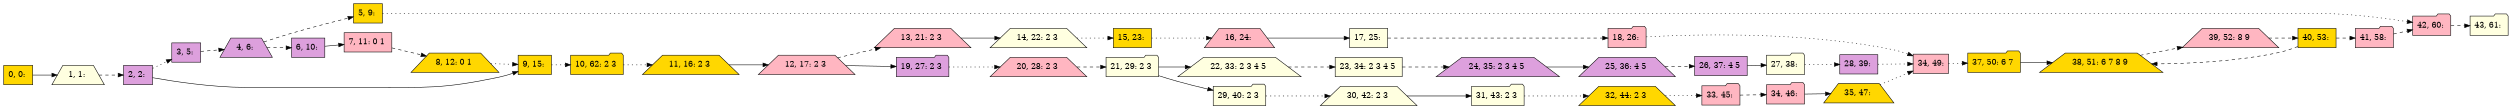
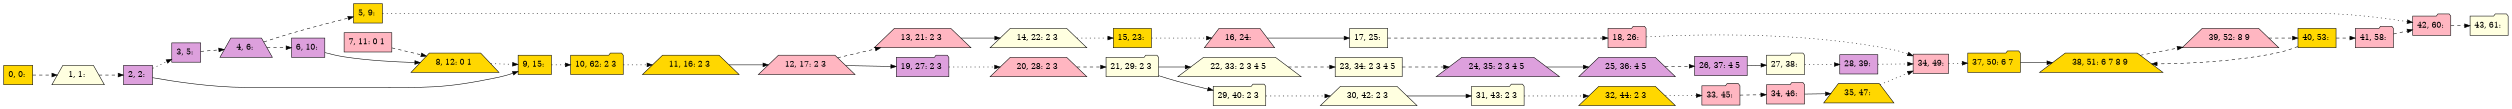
(332, 46) -> (370, 60)
(42, 75) -> (42, 75)
